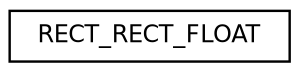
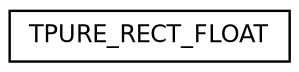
(150, 36) -> (150, 36)
